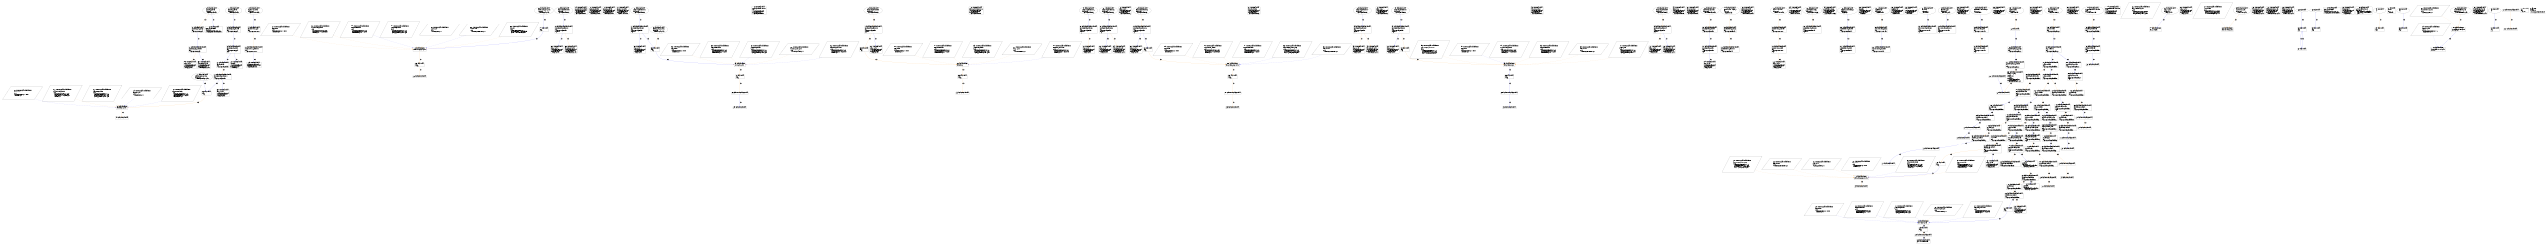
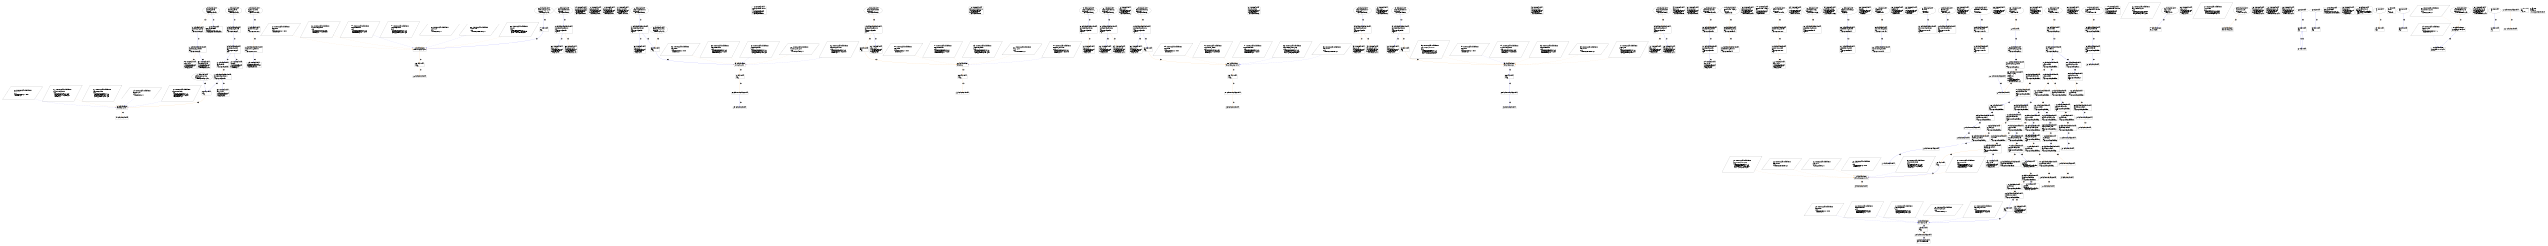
none -> (1762, 11)
(2036, 11) -> (2035, 11)
(2288, 11) -> (2288, 11)
